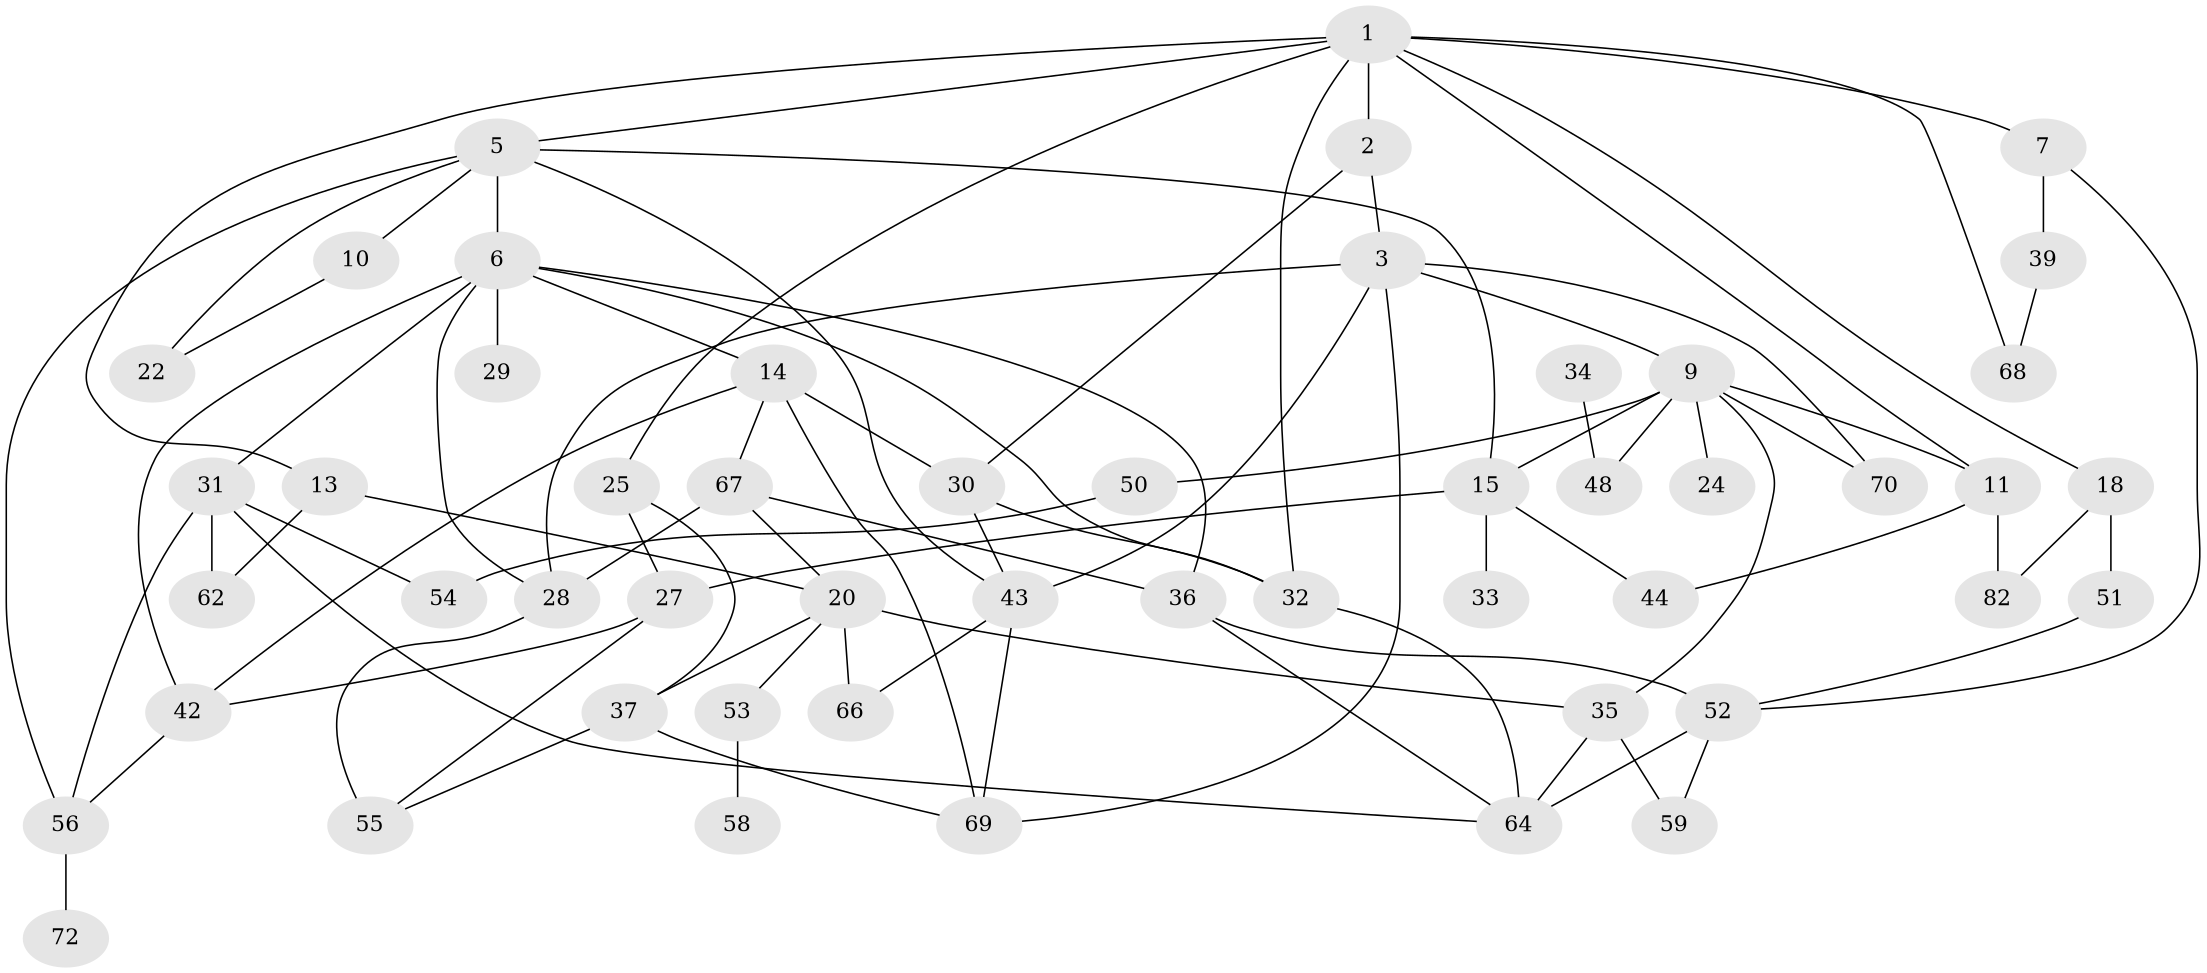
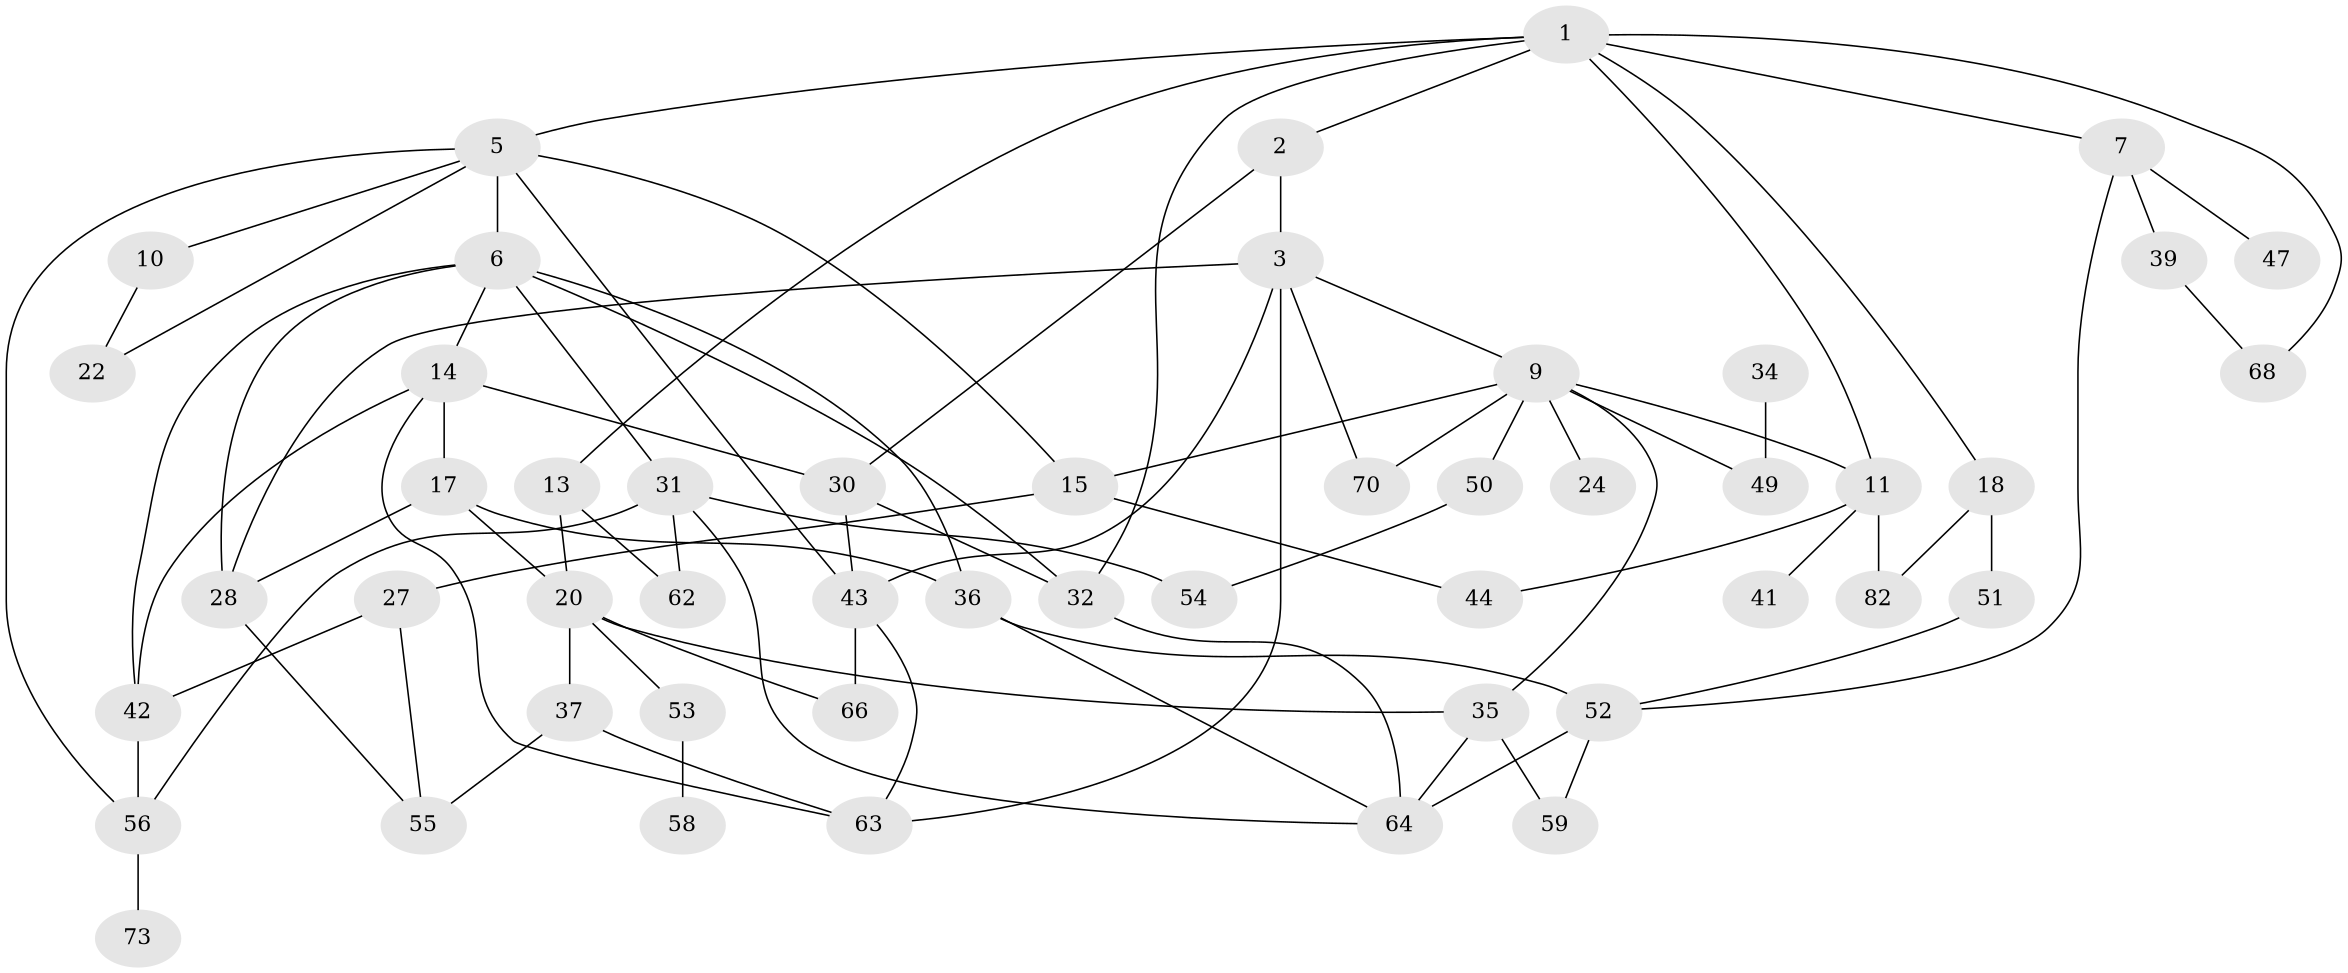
none -> (2277, 261)
(498, 374) -> none
(617, 487) -> none
(730, 487) -> (444, 487)
(1599, 487) -> (1766, 487)
(1486, 600) -> none
none -> (1766, 600)
(979, 826) -> (869, 826)
(66, 939) -> (138, 939)
